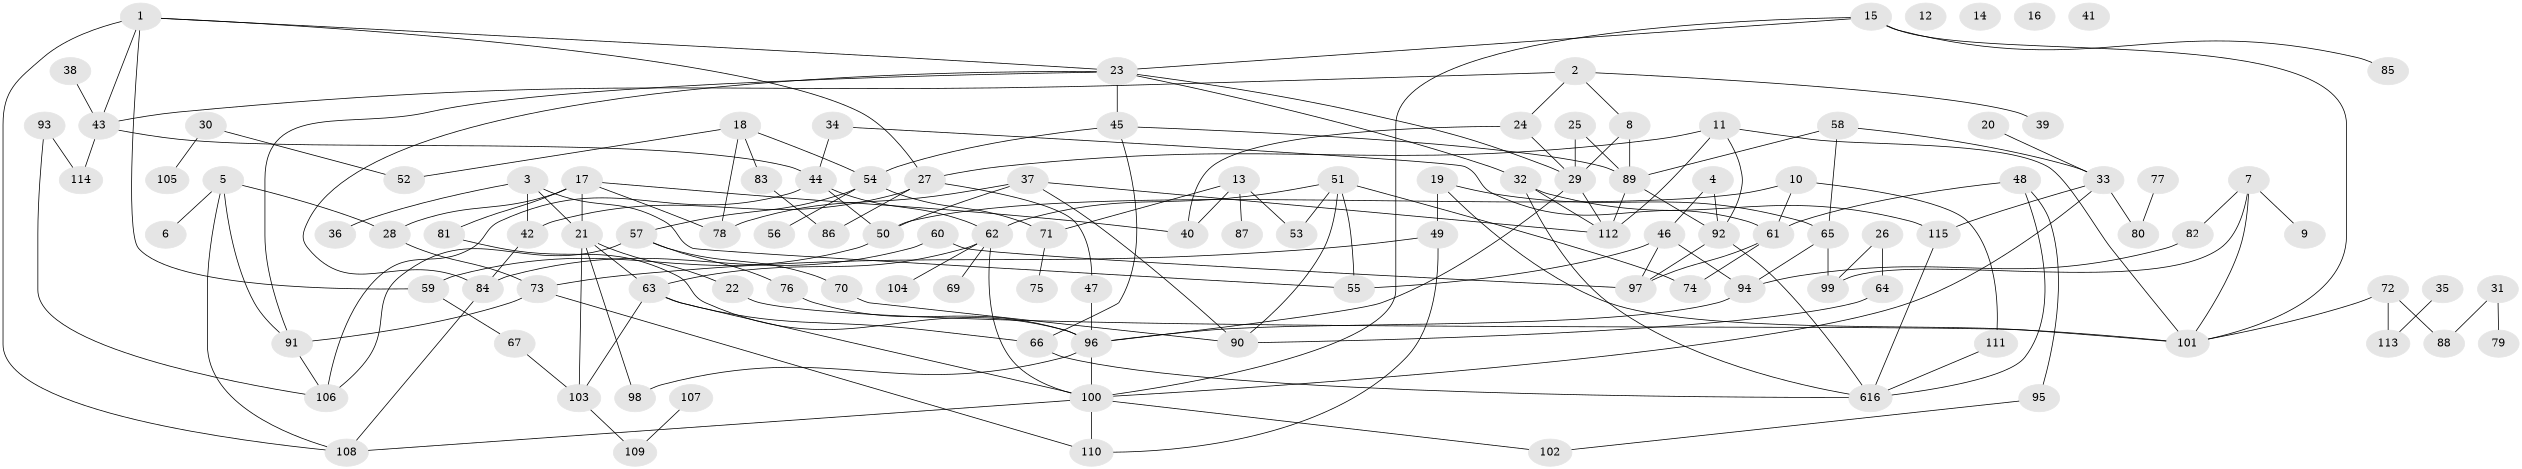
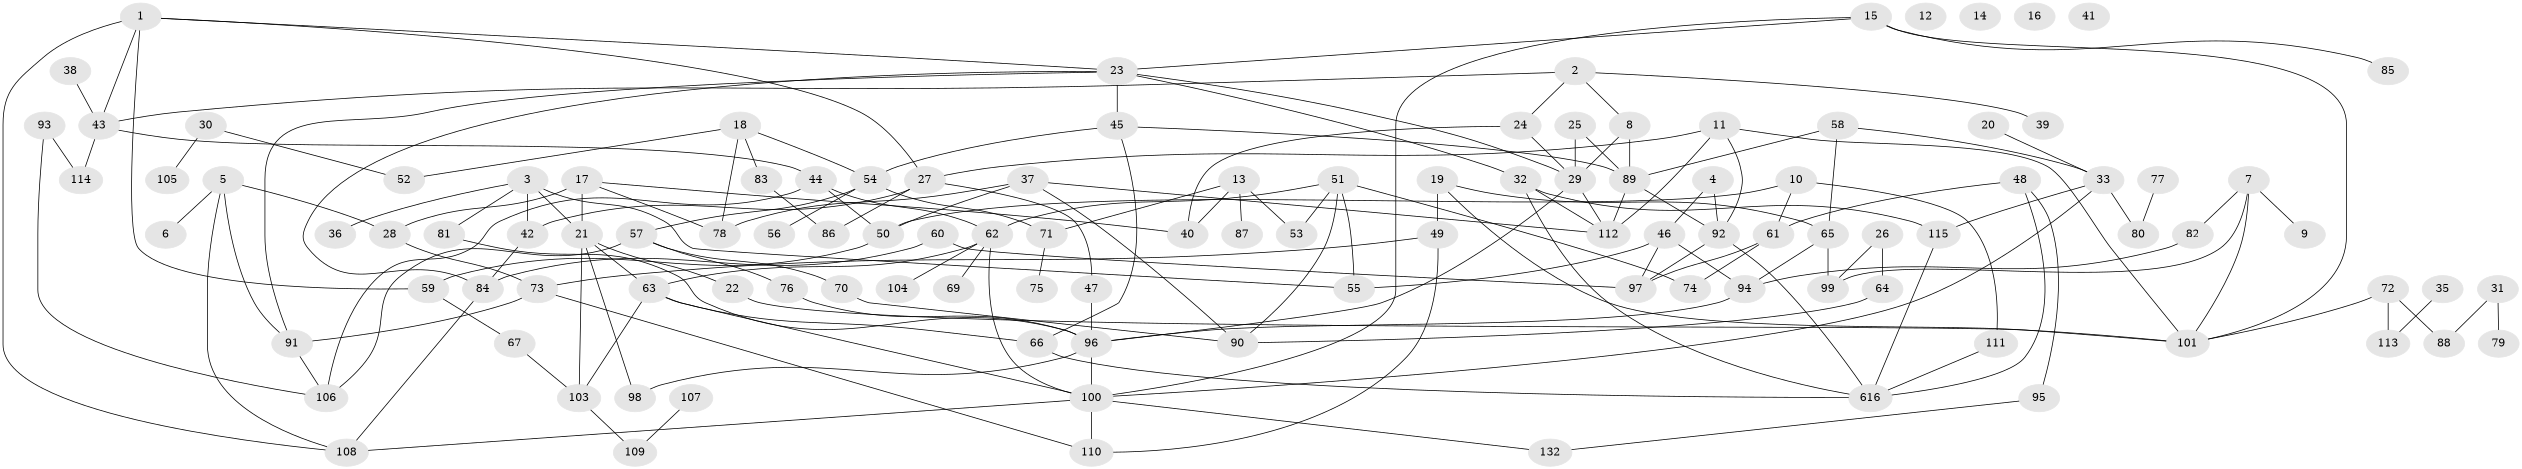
(833, 126) -> none
(511, 209) -> (495, 201)
(1550, 453) -> (1550, 453)
